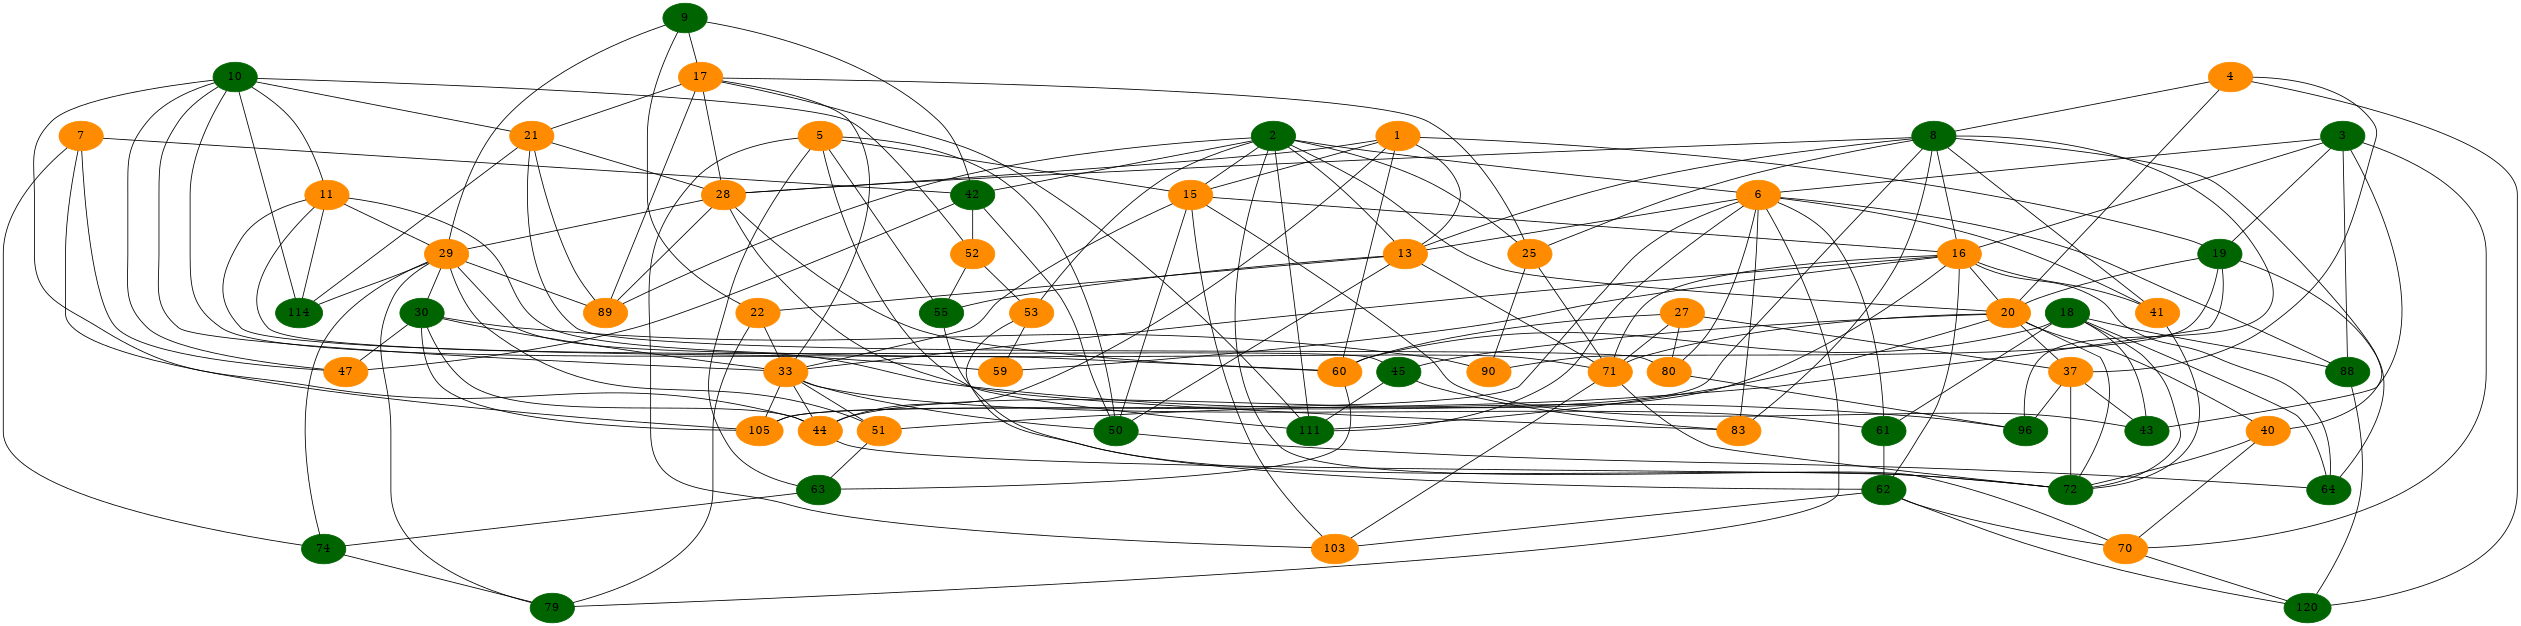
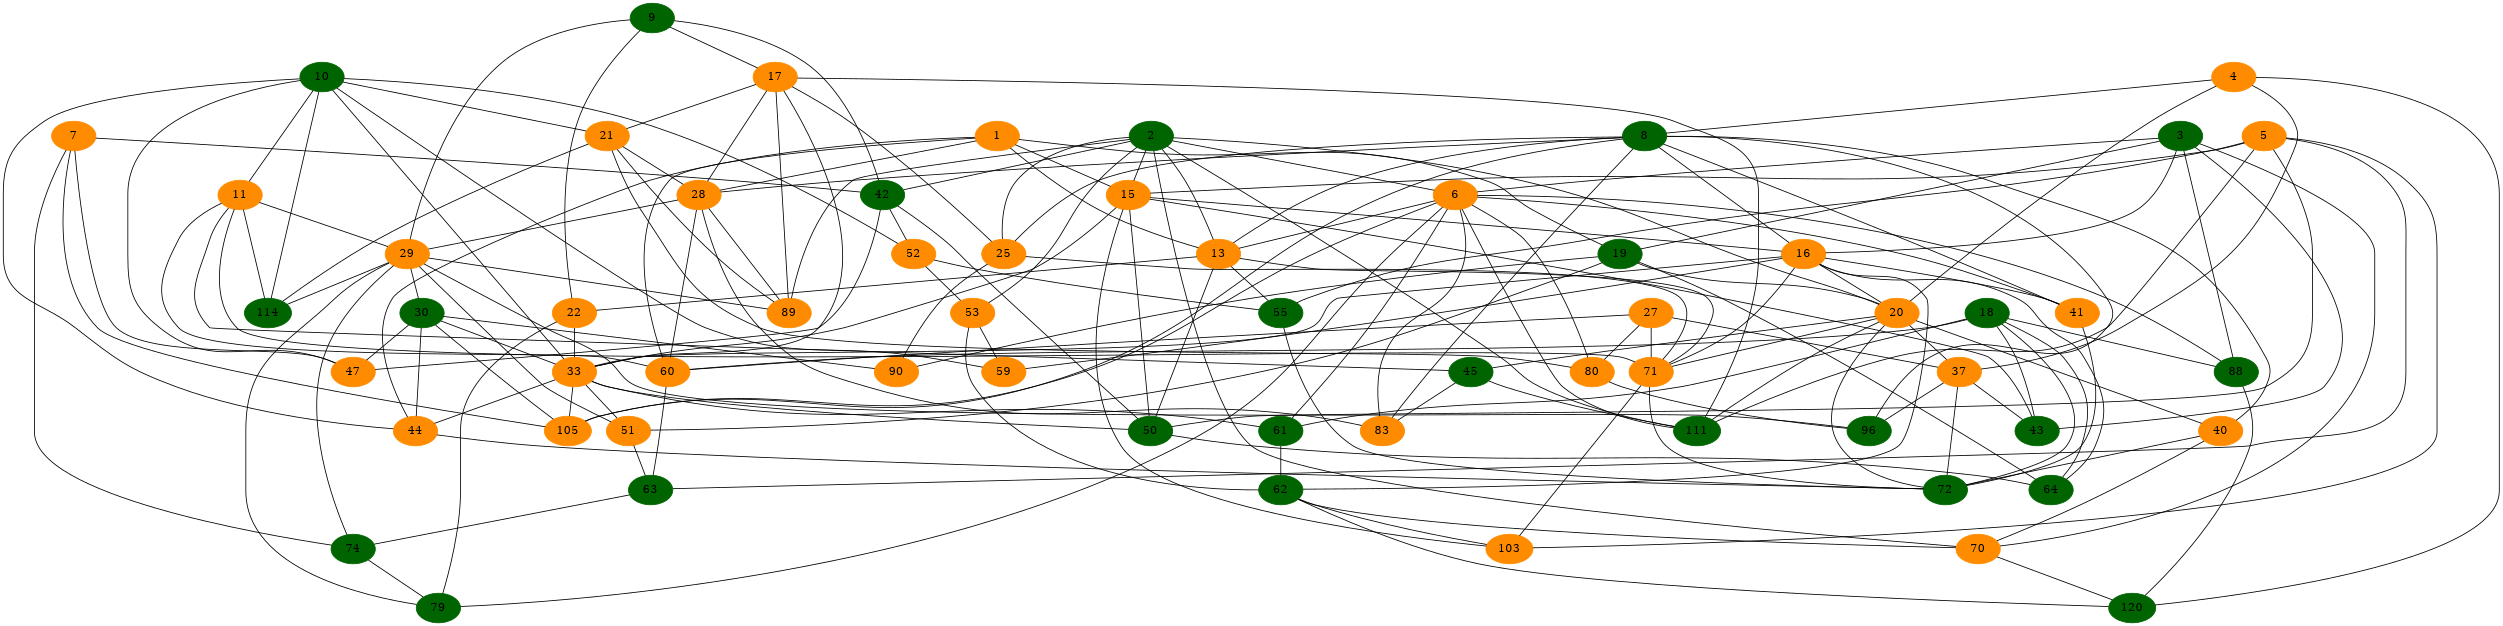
(1407, 407) -> none
